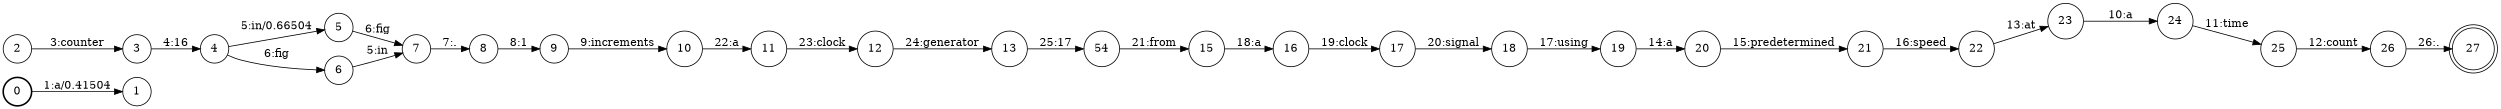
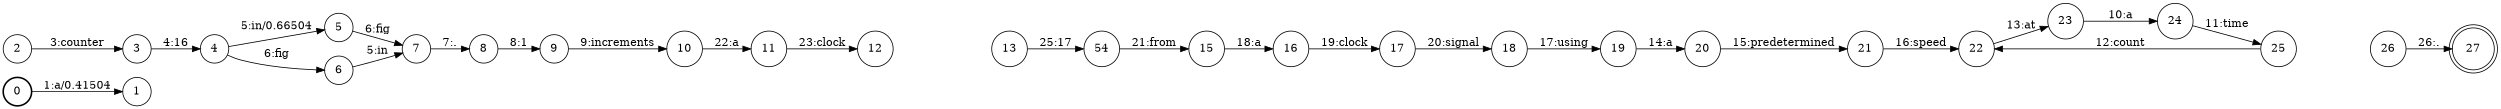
(938, 49) -> none
(2329, 49) -> (2131, 49)
